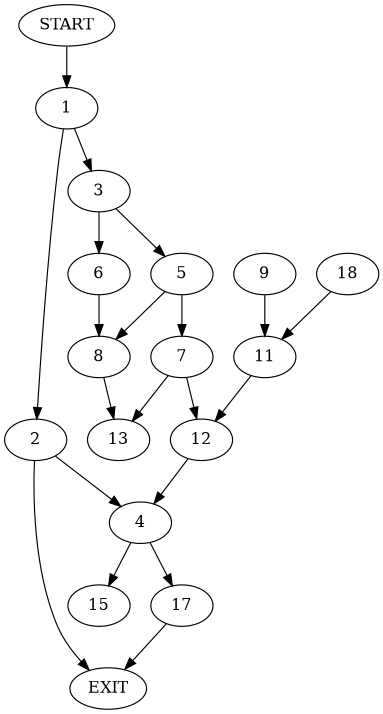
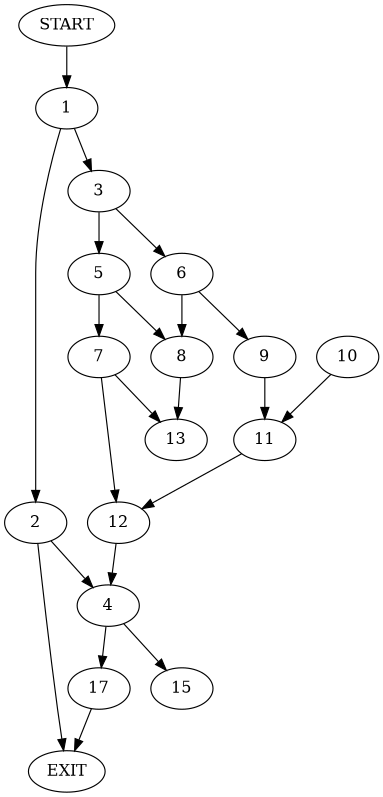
(348, 274) -> (348, 357)
none -> (219, 311)
